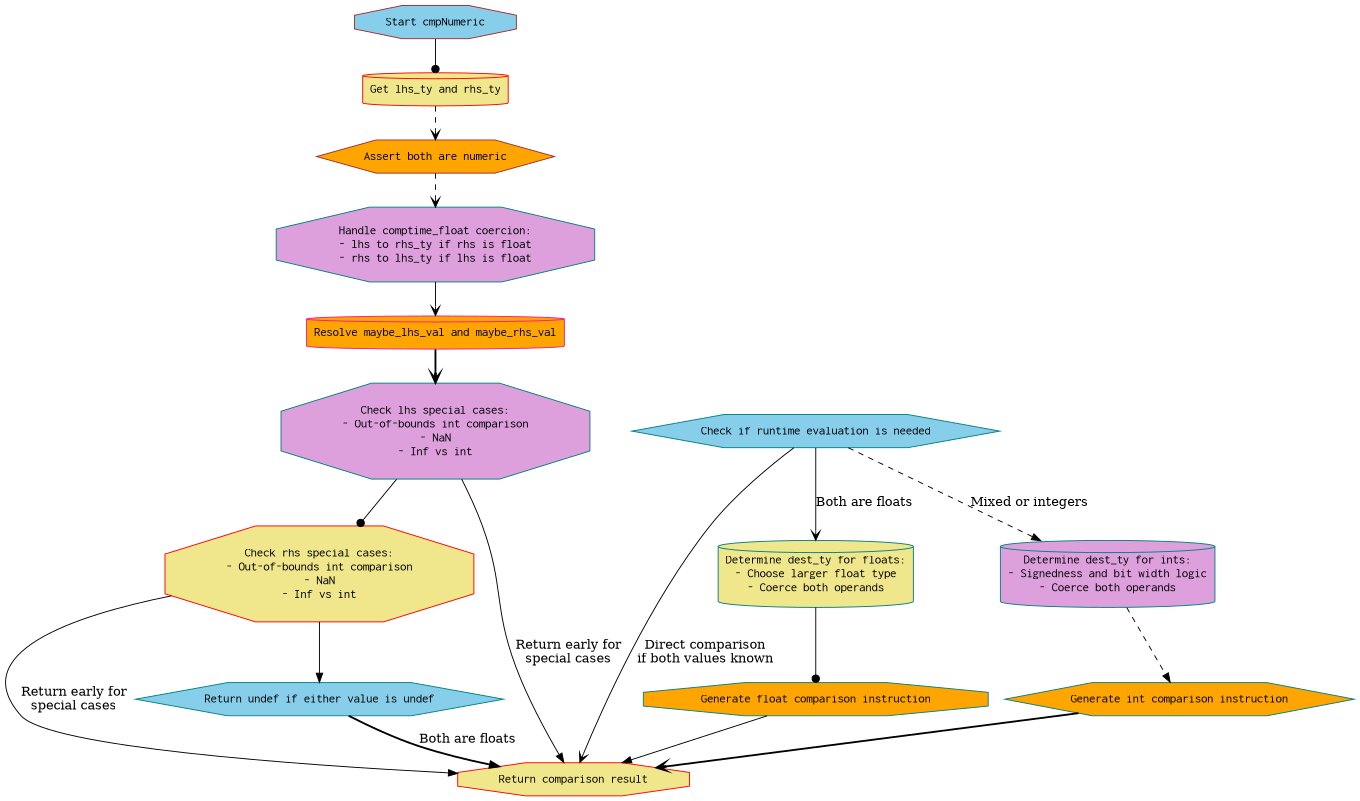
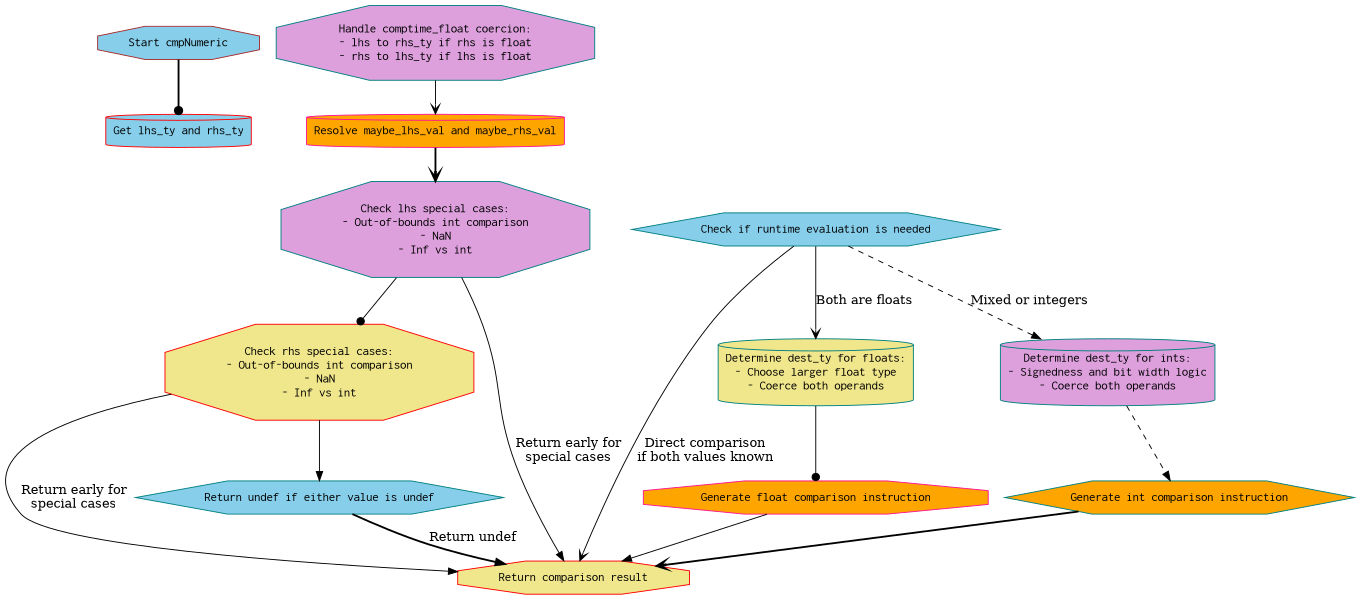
(435, 52) -> (179, 83)
(435, 89) -> (179, 131)
(435, 157) -> none
(816, 699) -> (816, 498)
(468, 739) -> (473, 538)
